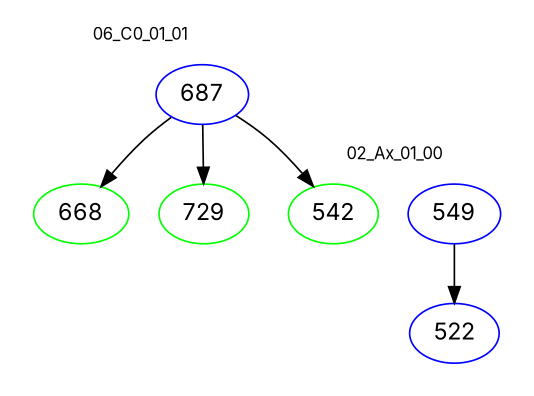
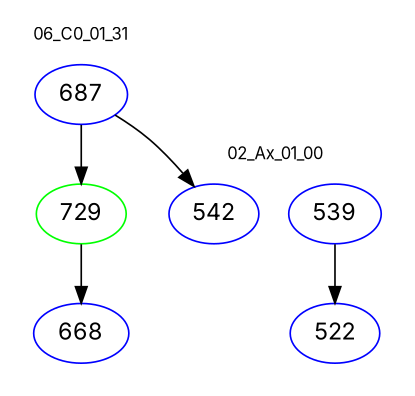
(141, 36) -> (81, 36)
(140, 144) -> (81, 265)
(81, 214) -> (81, 333)
(333, 214) -> (214, 214)
(454, 214) -> (335, 214)
